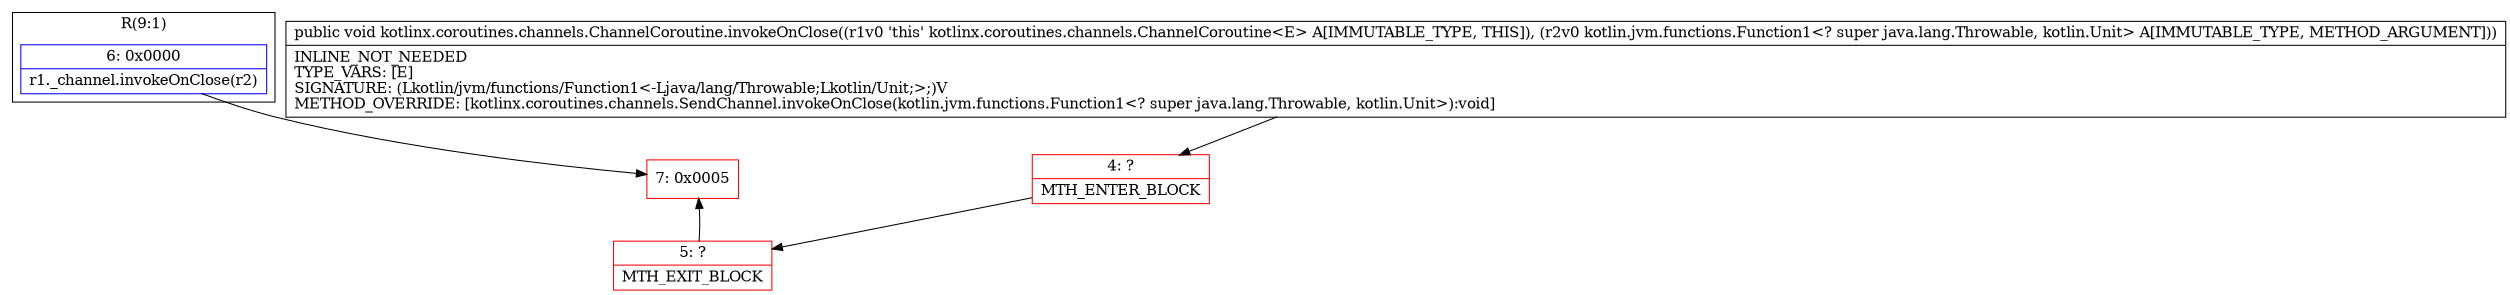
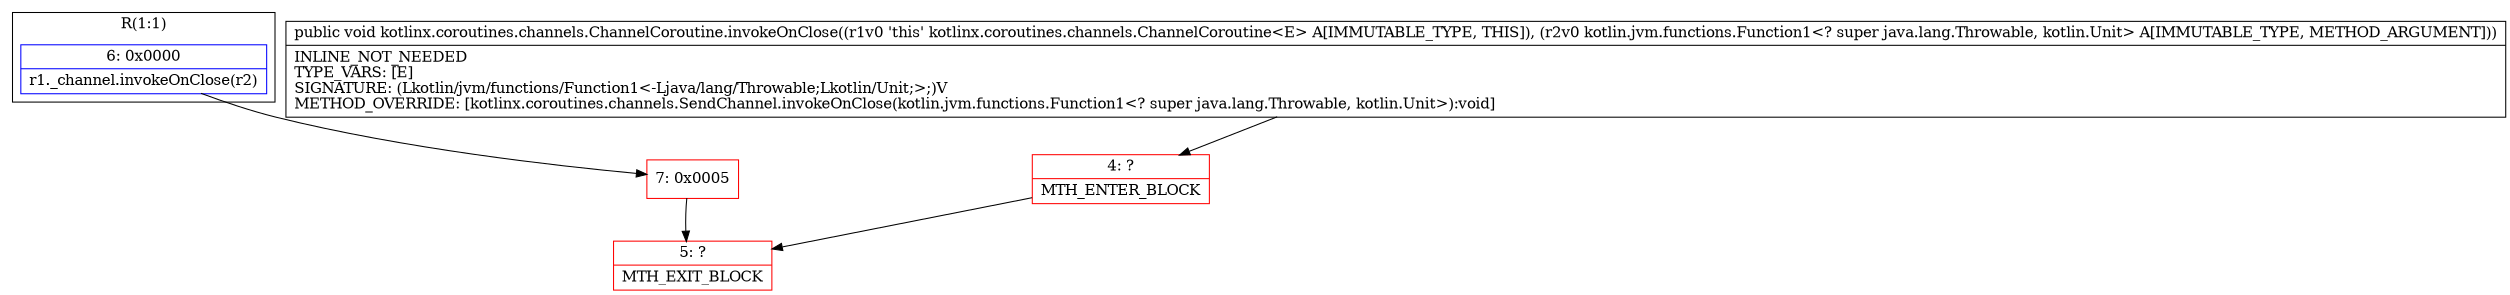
(144, 24) -> (144, 24)
(700, 225) -> (686, 215)
